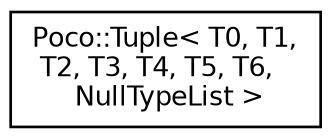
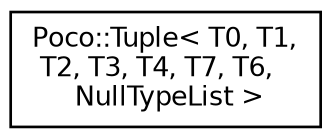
(166, 69) -> (166, 69)
